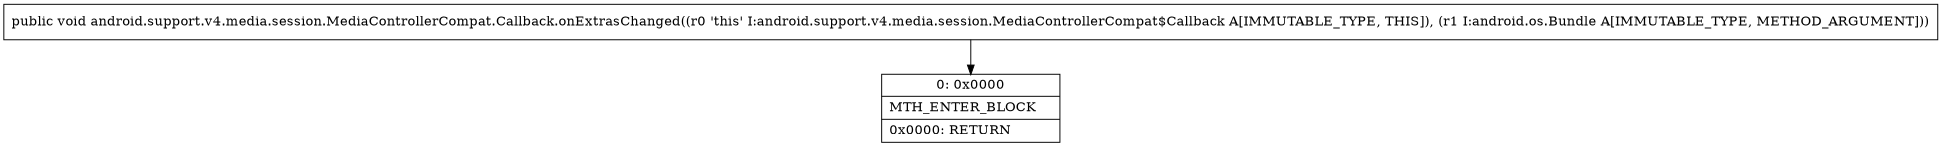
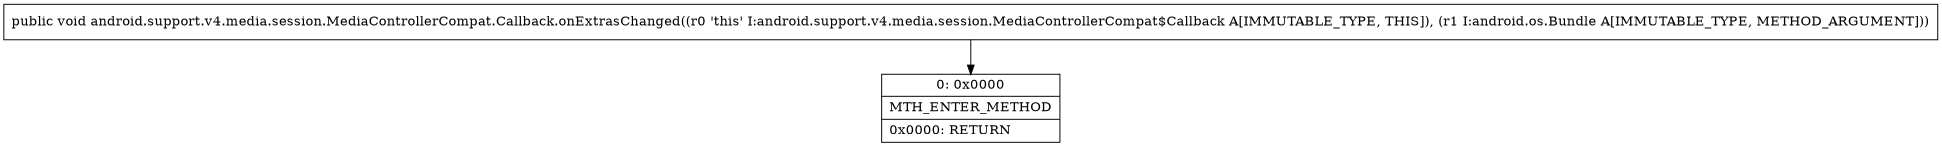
(963, 107) -> (971, 107)
